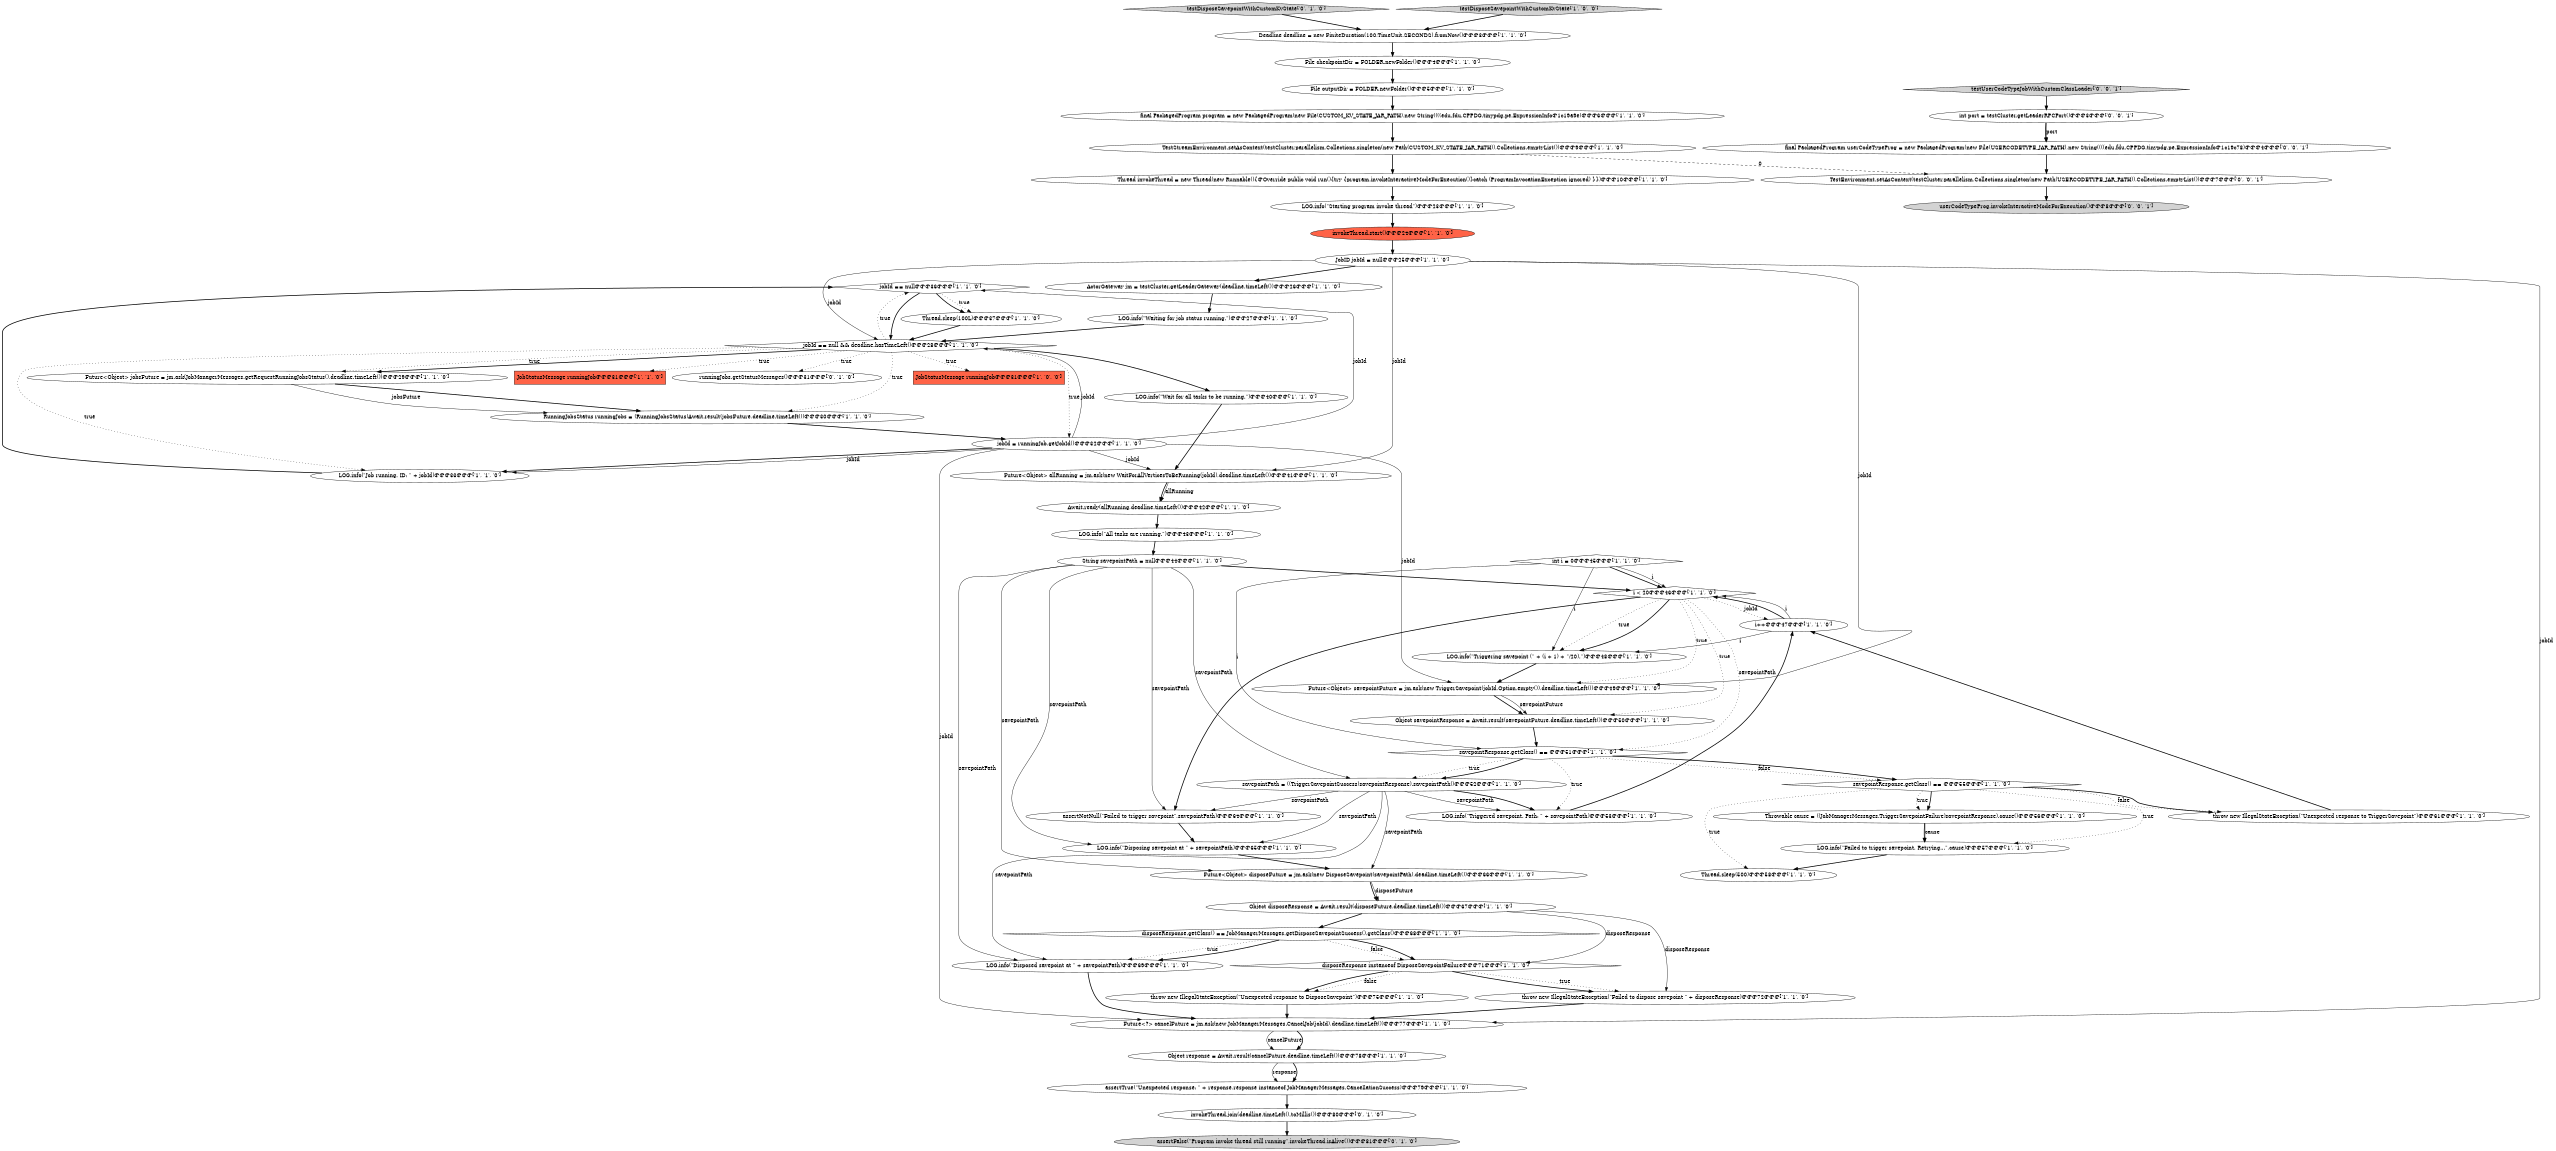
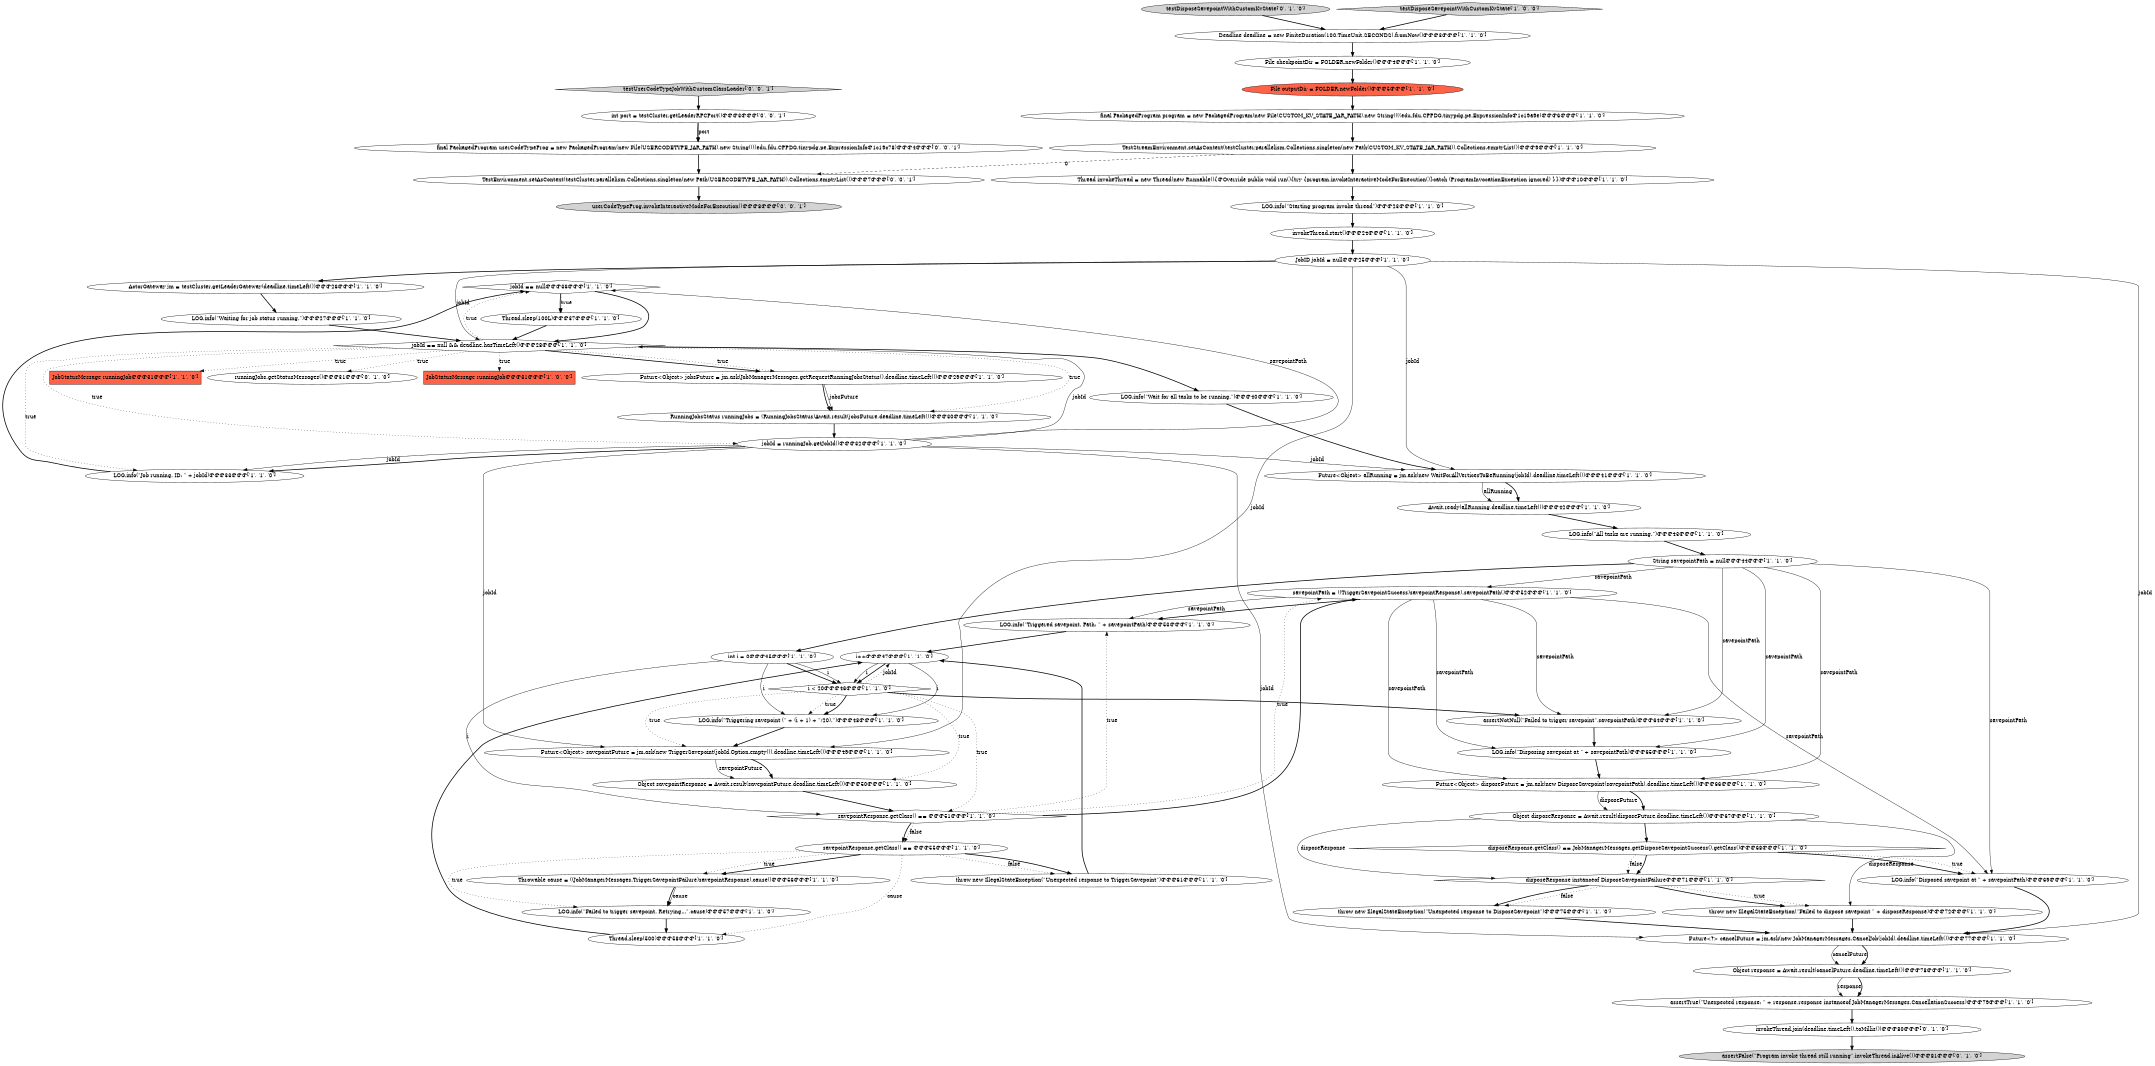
(1256, 9) -> (1236, 9)
(1393, 89) -> (1353, 89)
(1393, 234) -> (1353, 234)
(1360, 362) -> (1288, 362)
(1596, 561) -> (772, 657)
(1424, 578) -> (1215, 588)
(1757, 673) -> (982, 753)
none -> (490, 742)
(1932, 785) -> (902, 848)
(1715, 833) -> (895, 896)
